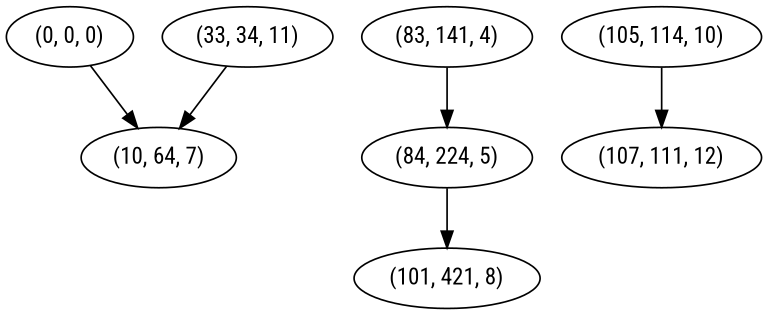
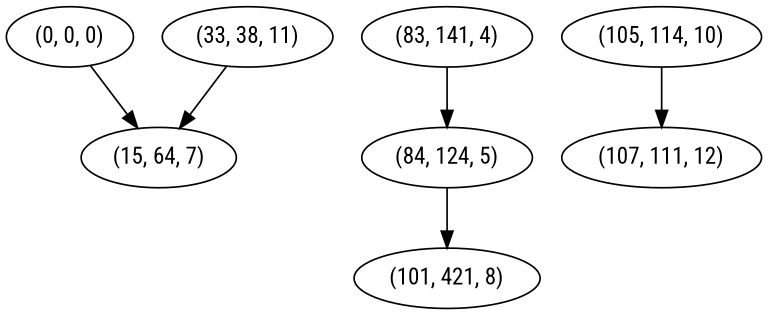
(248, 37) -> (248, 37)
(159, 158) -> (159, 158)
(447, 158) -> (447, 158)
